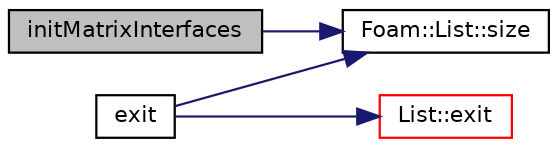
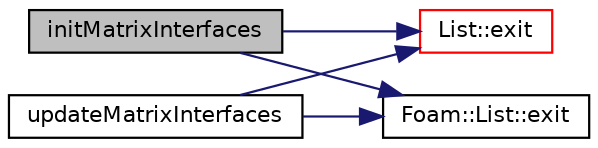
none -> (340, 31)
(446, 31) -> (486, 116)
(136, 116) -> (156, 116)
